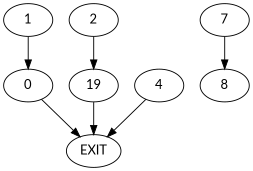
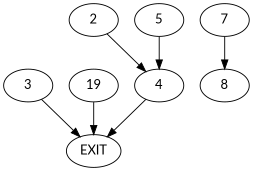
(28, 20) -> none
none -> (159, 20)
(94, 48) -> (123, 49)
(28, 86) -> (28, 86)
